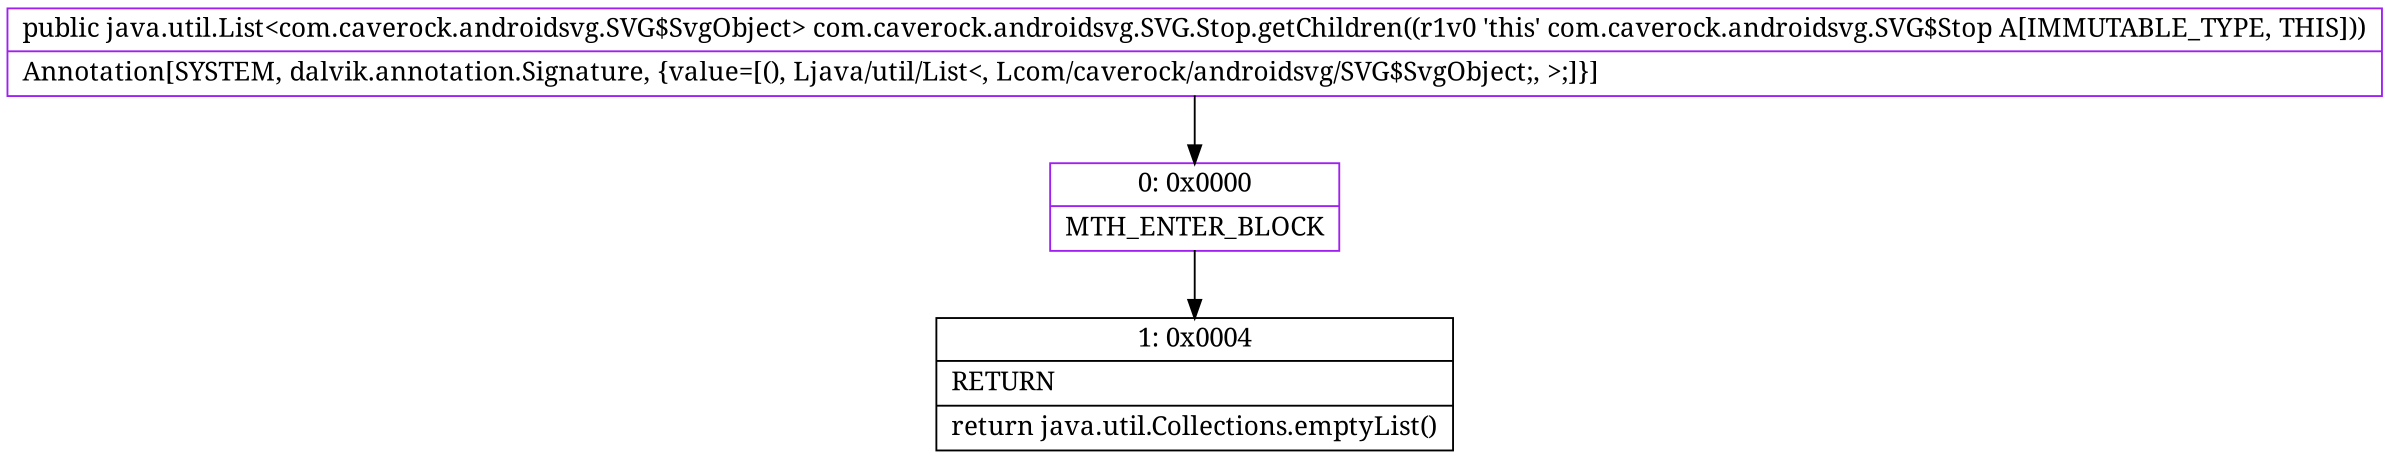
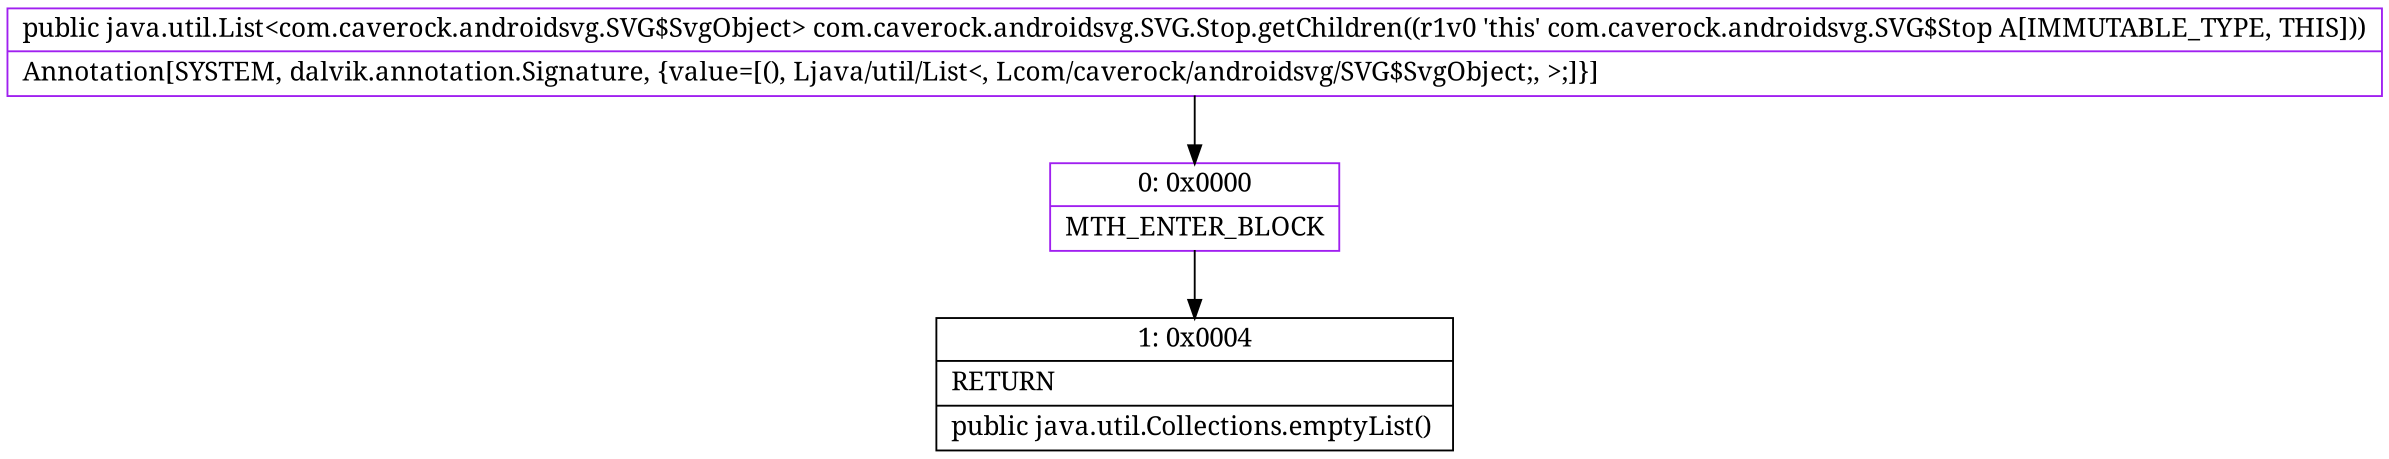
(1195, 427) -> (1192, 427)
